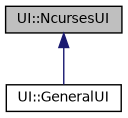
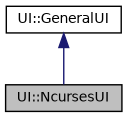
(64, 66) -> (64, 66)
